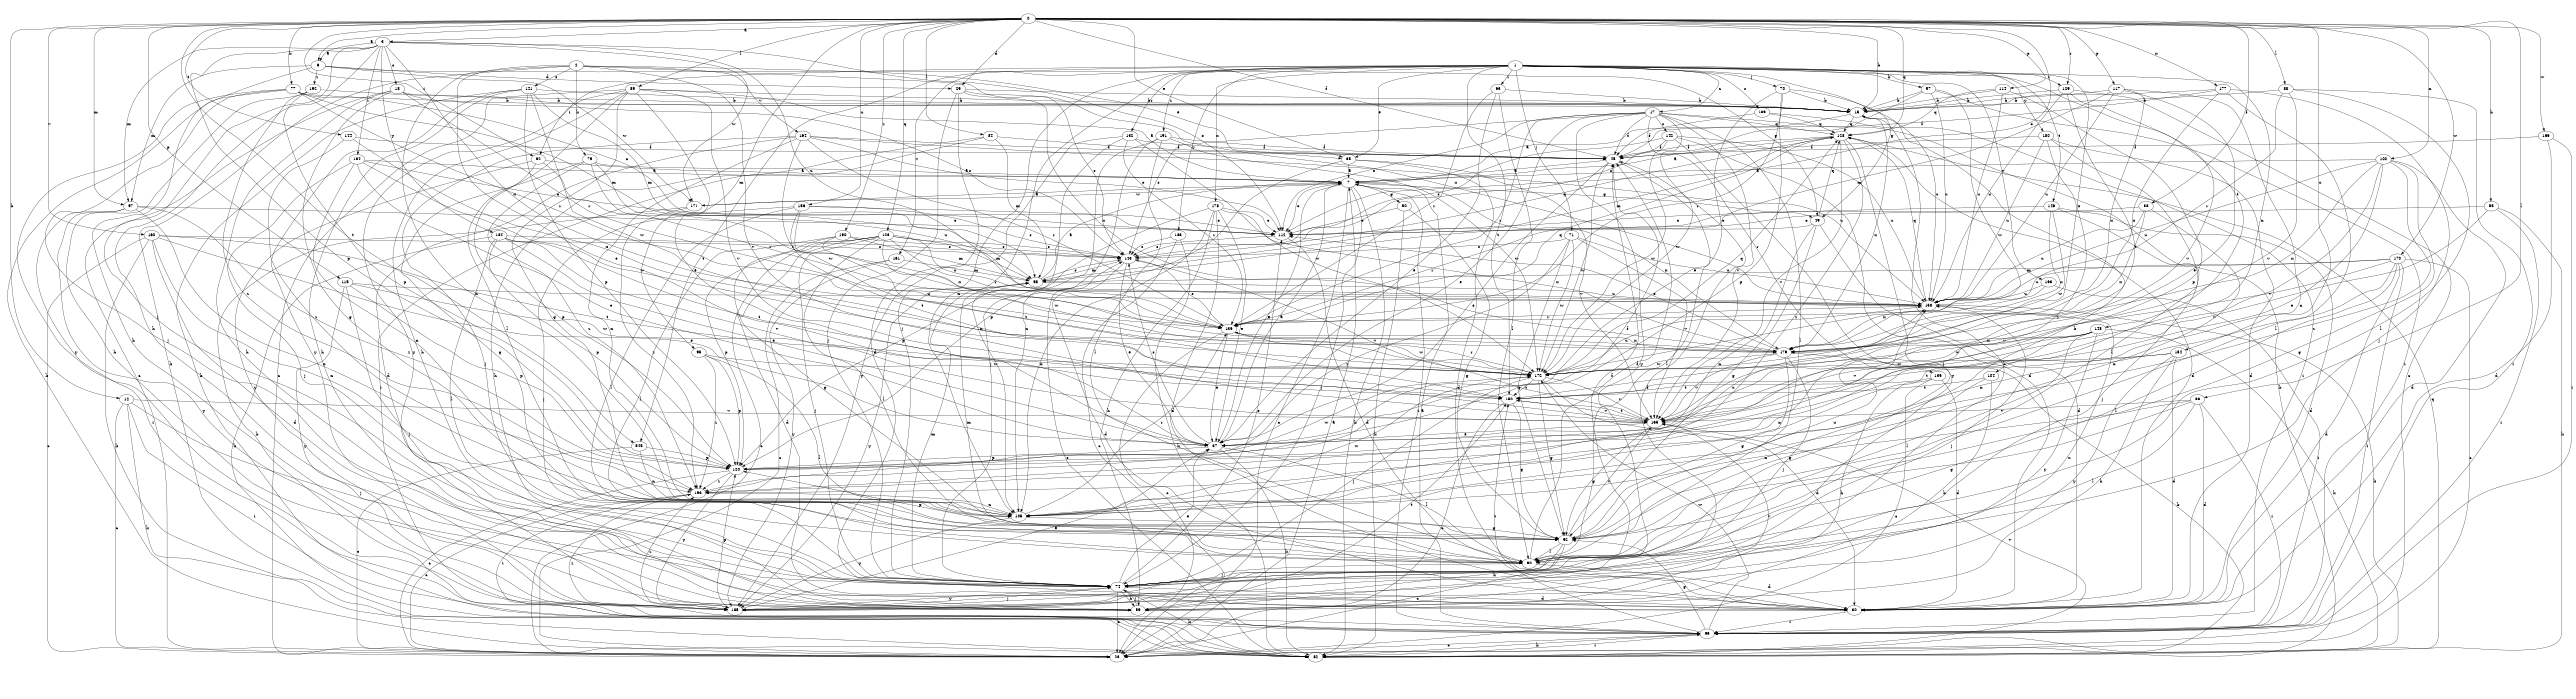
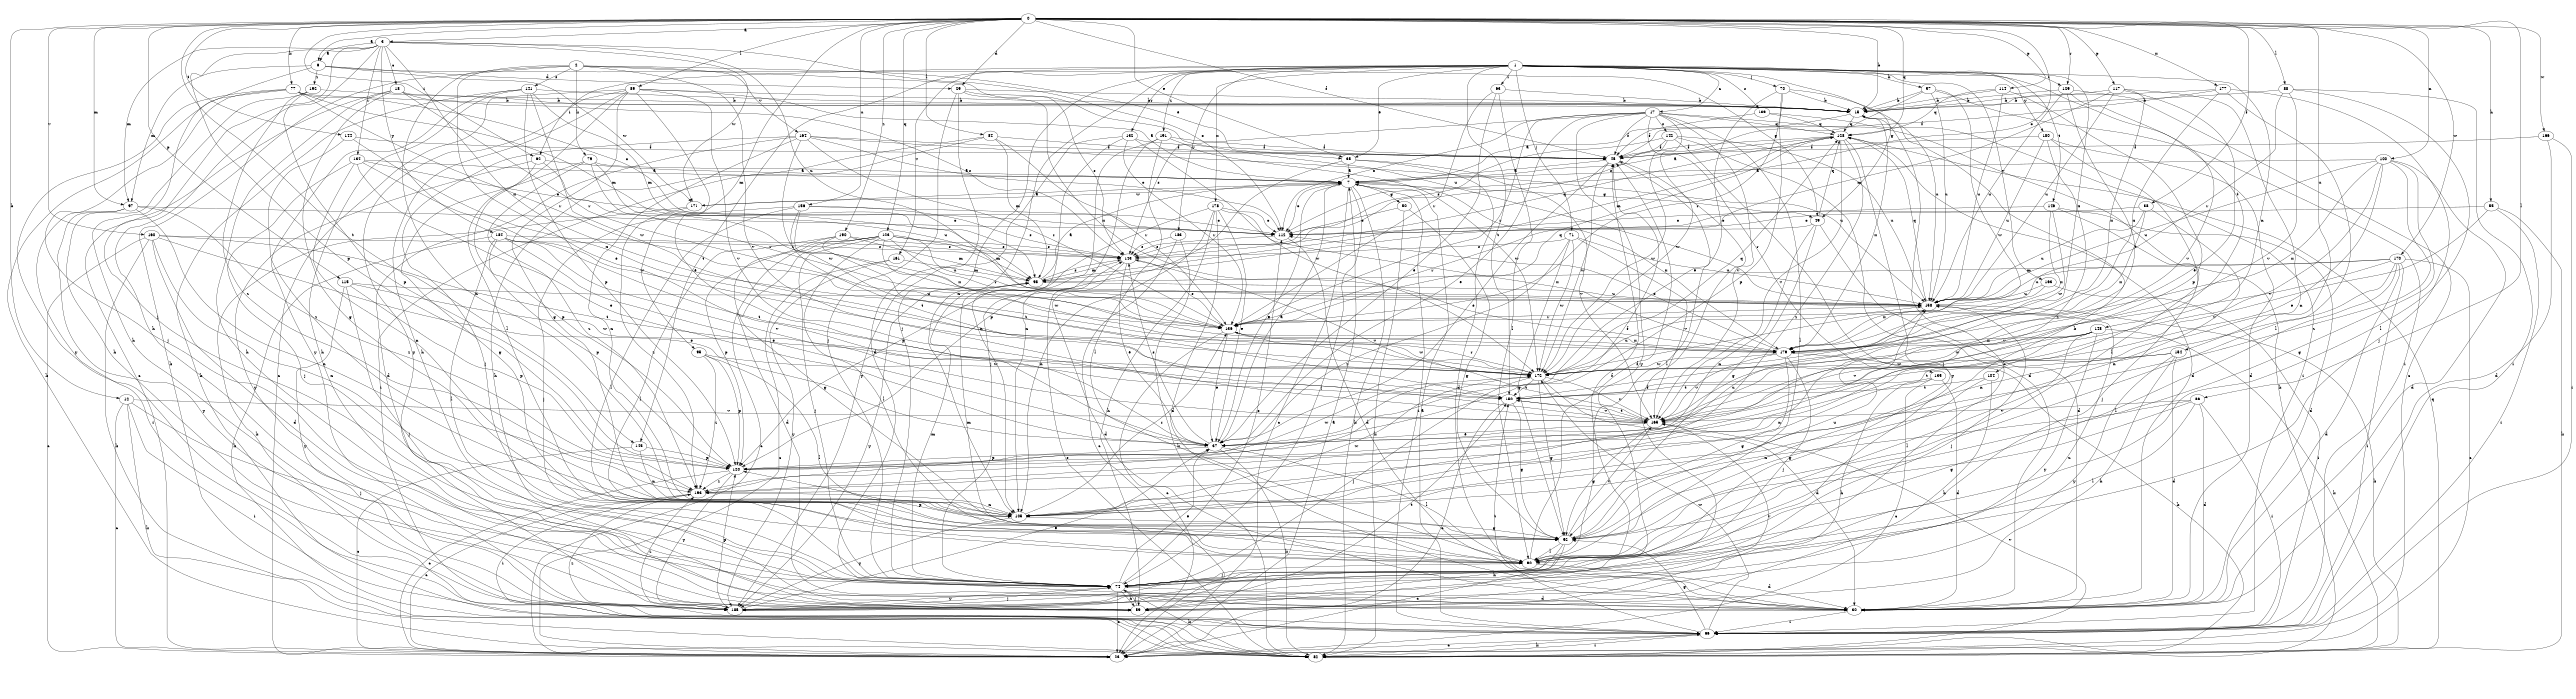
none -> (1119, 220)
(639, 446) -> (639, 446)
